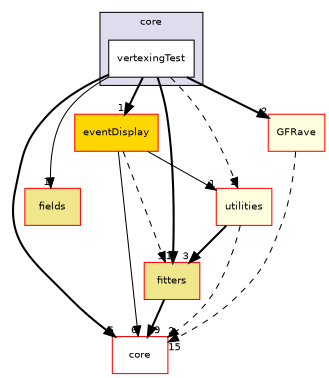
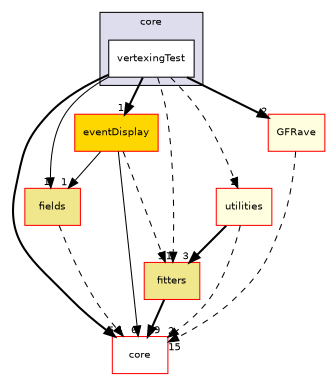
(171, 155) -> (172, 164)
(179, 169) -> (88, 166)
none -> (83, 279)
